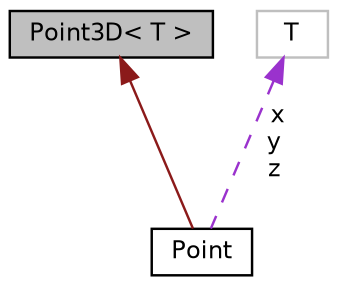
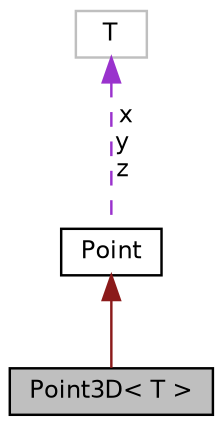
(162, 155) -> (111, 334)
